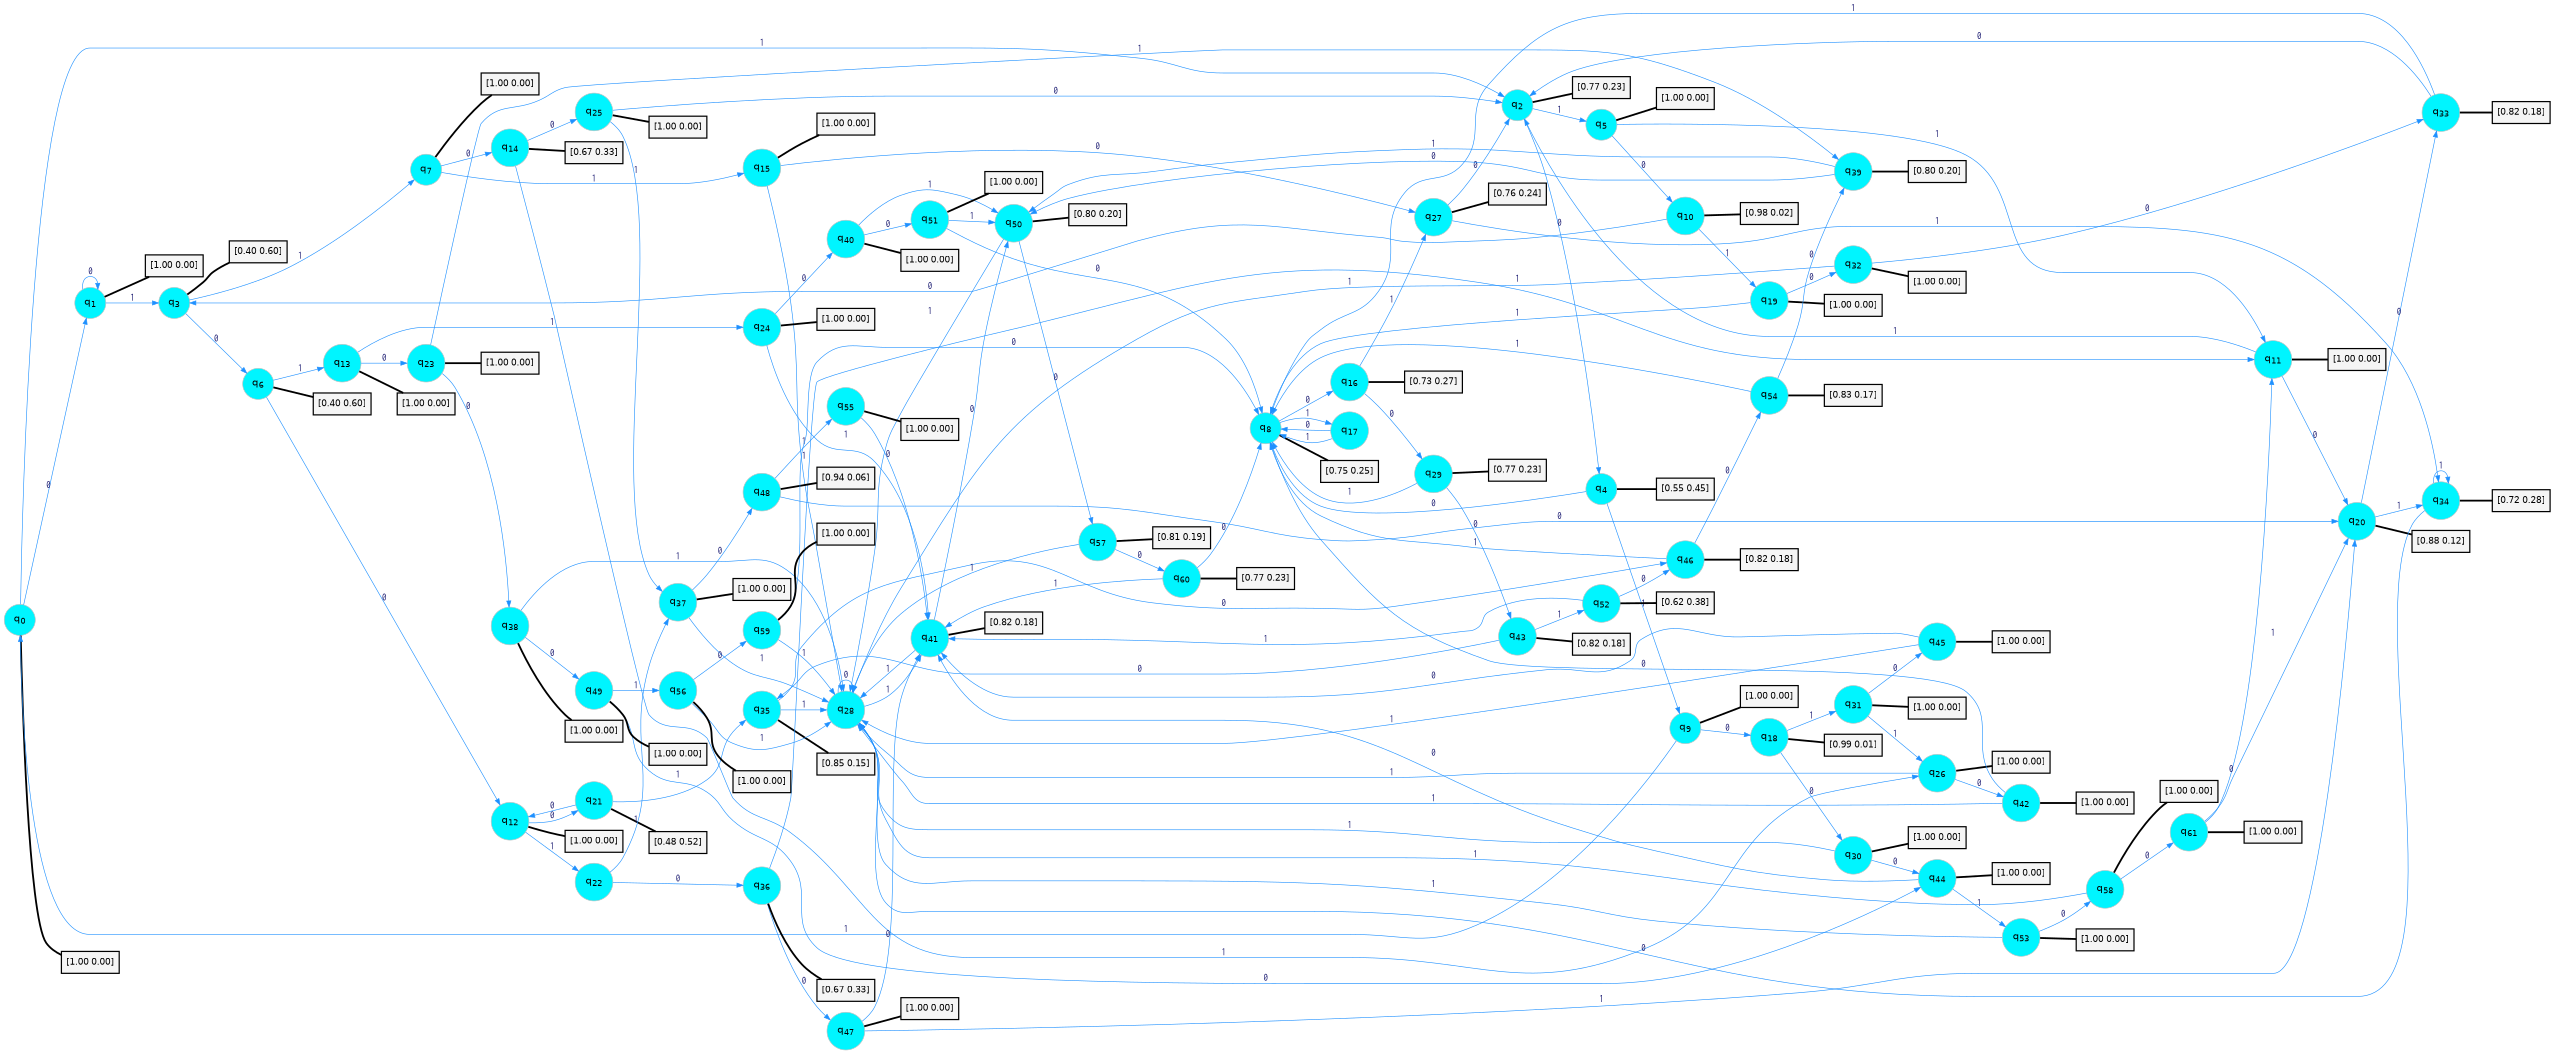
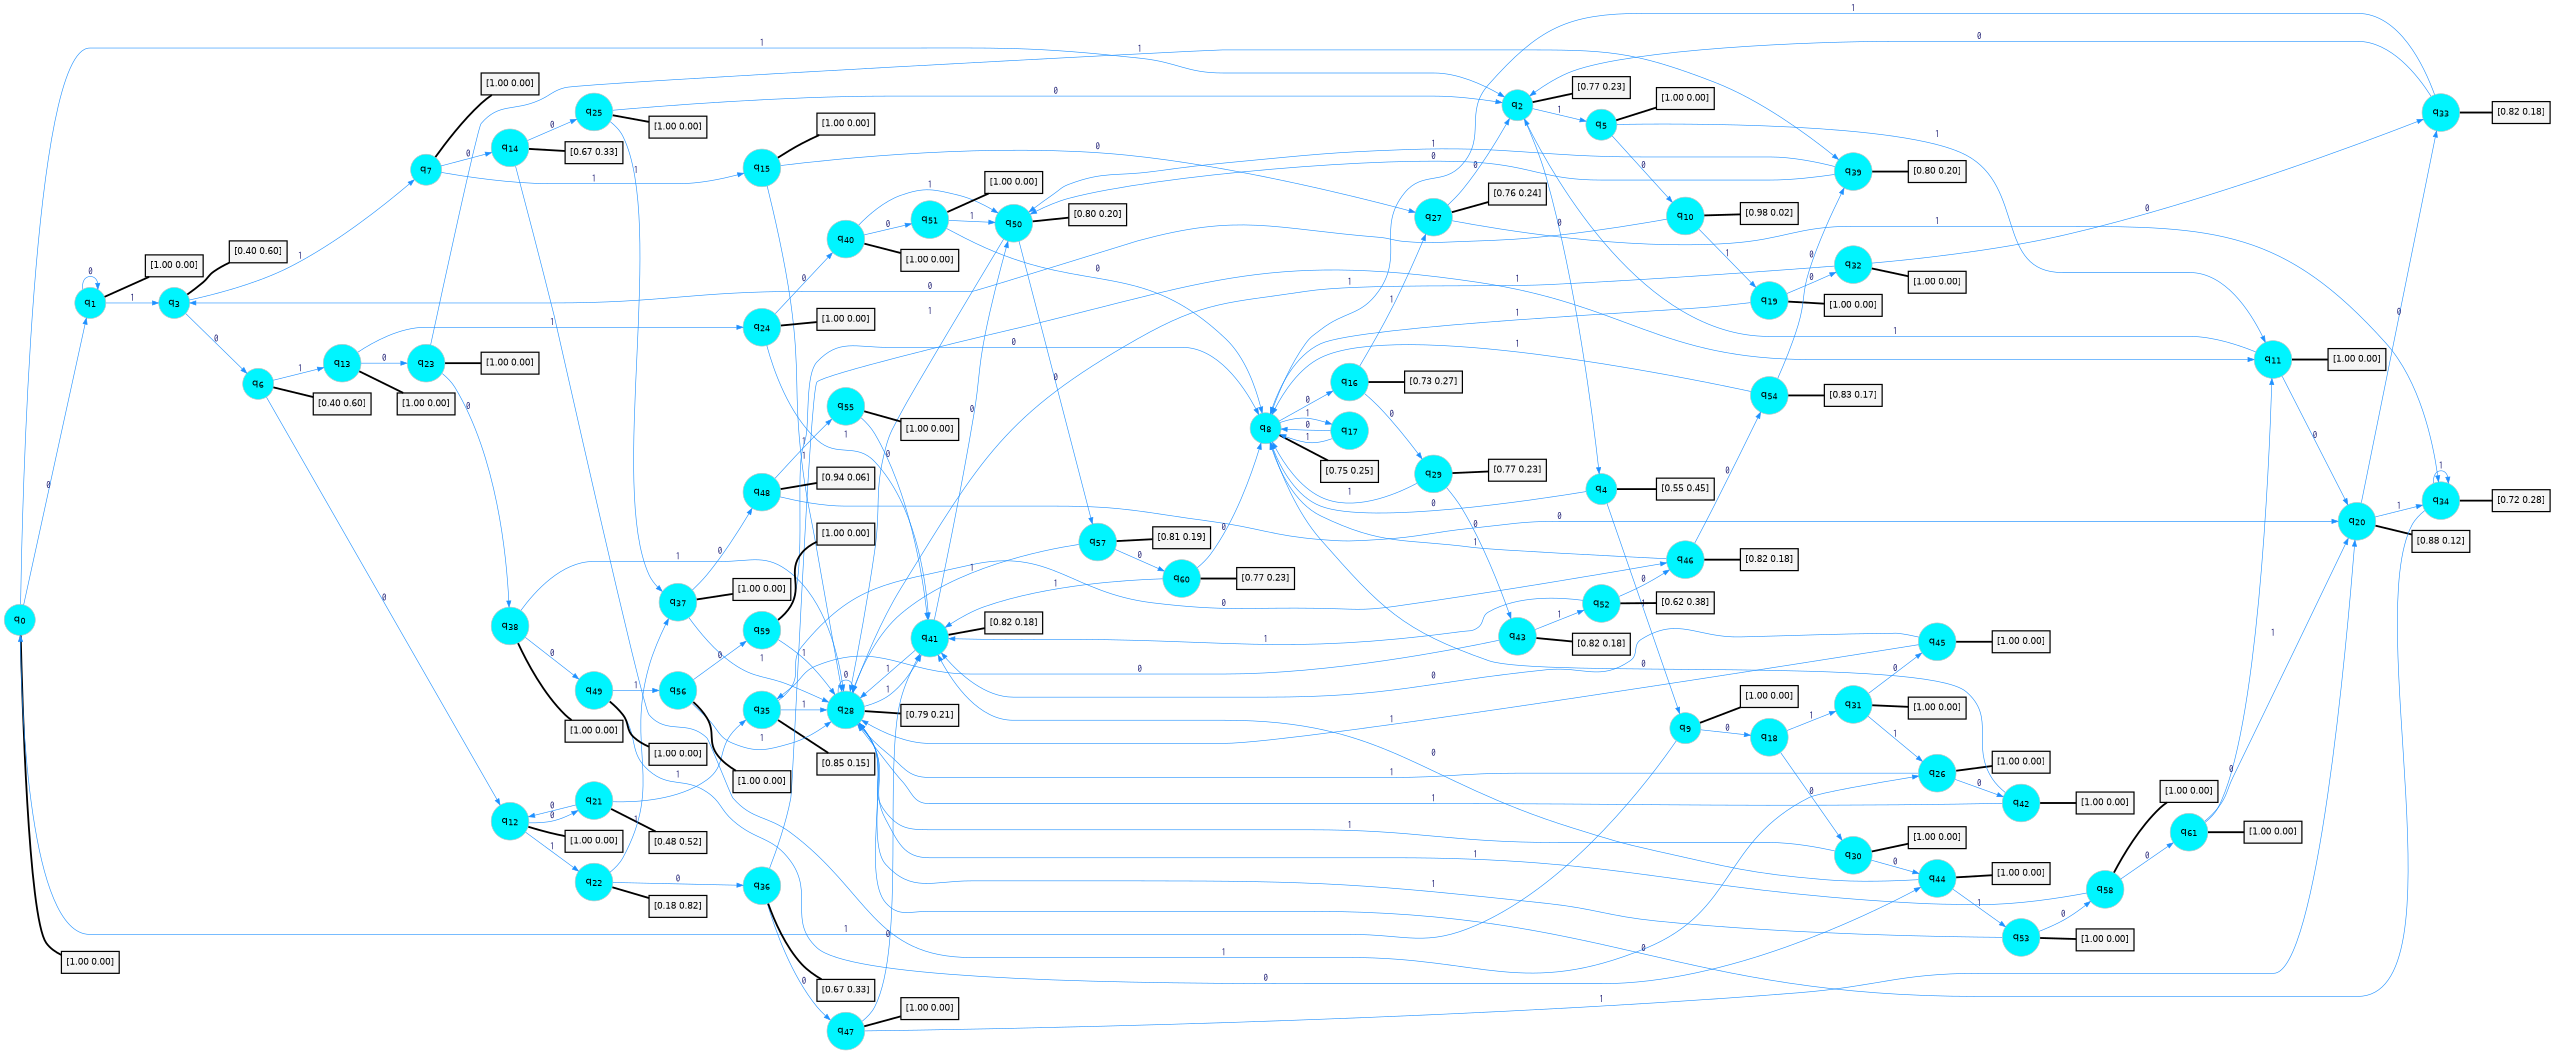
none -> (930, 715)
(1853, 745) -> none
none -> (678, 906)
